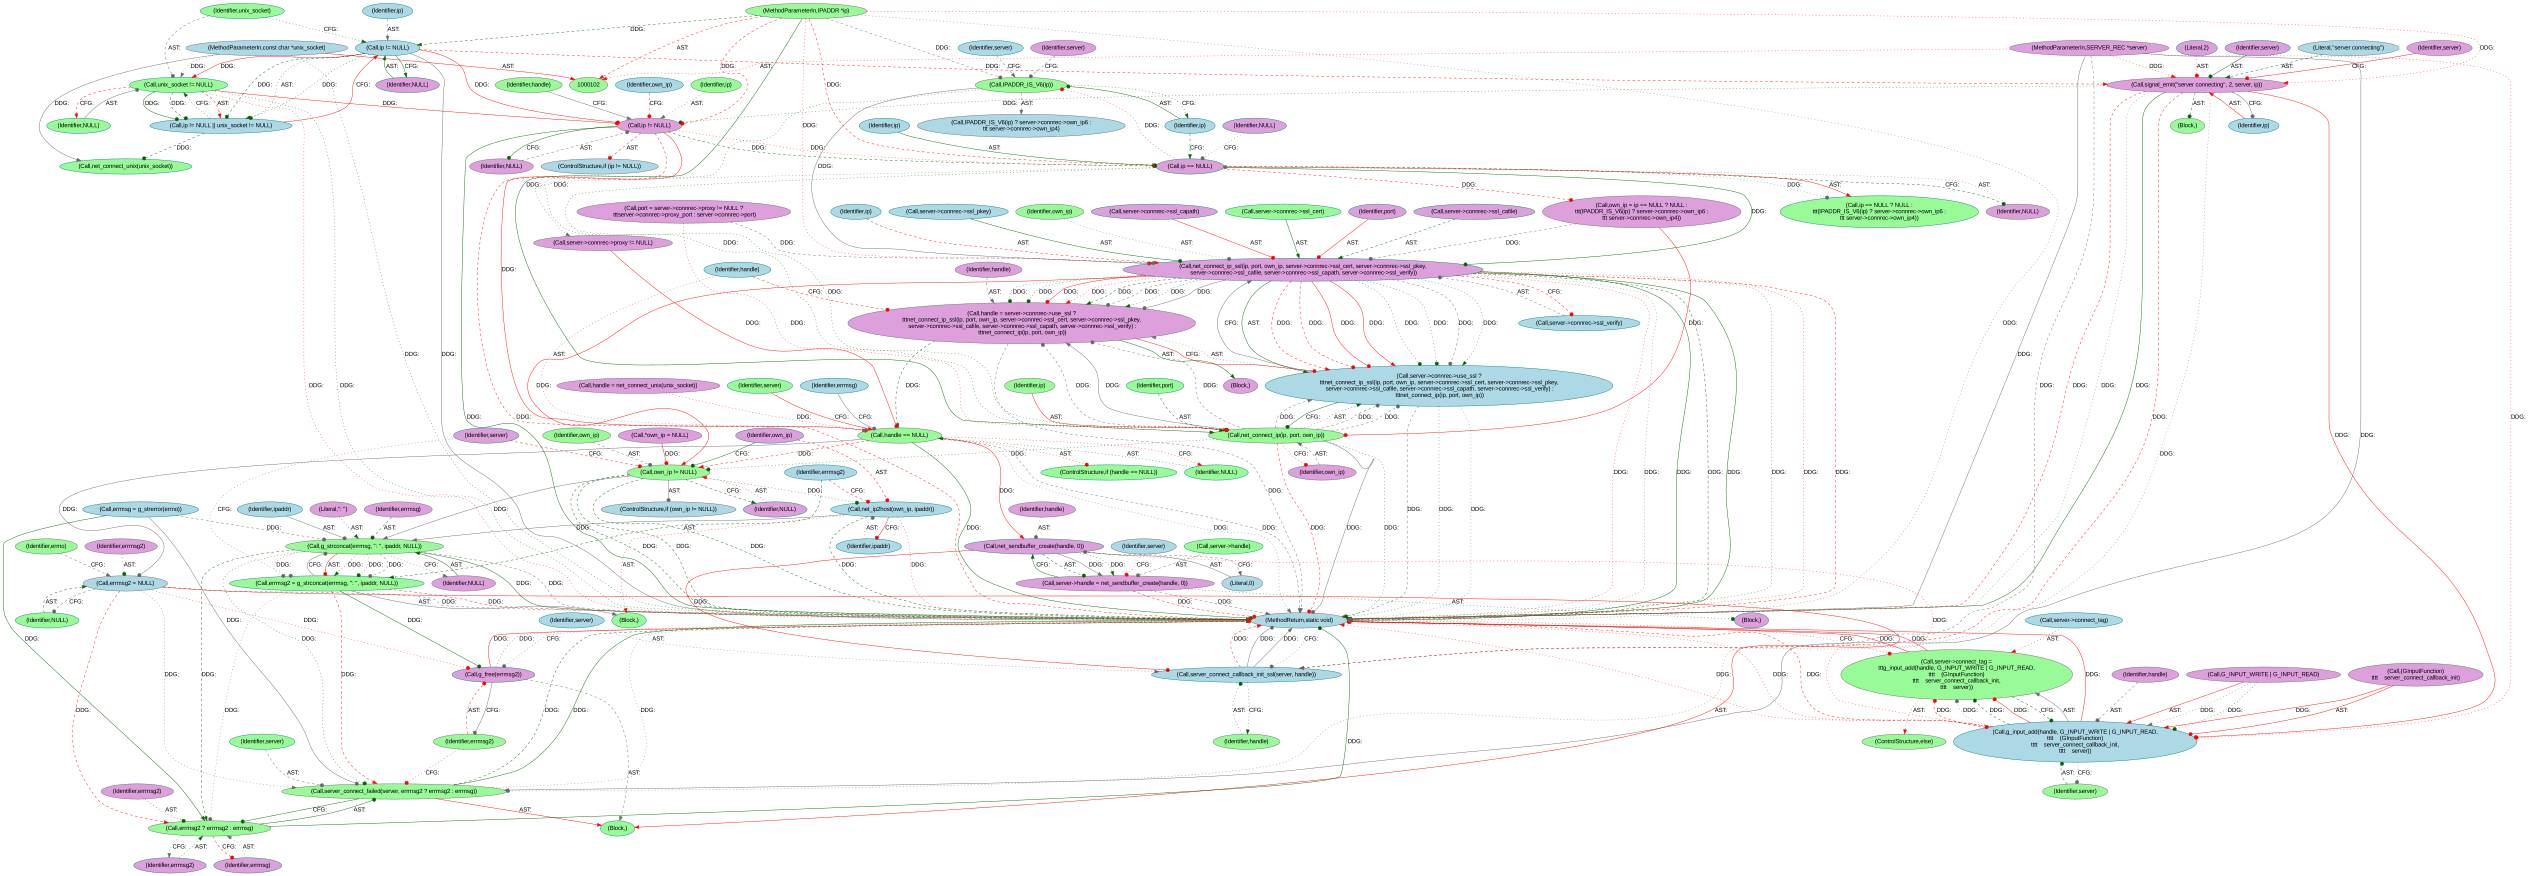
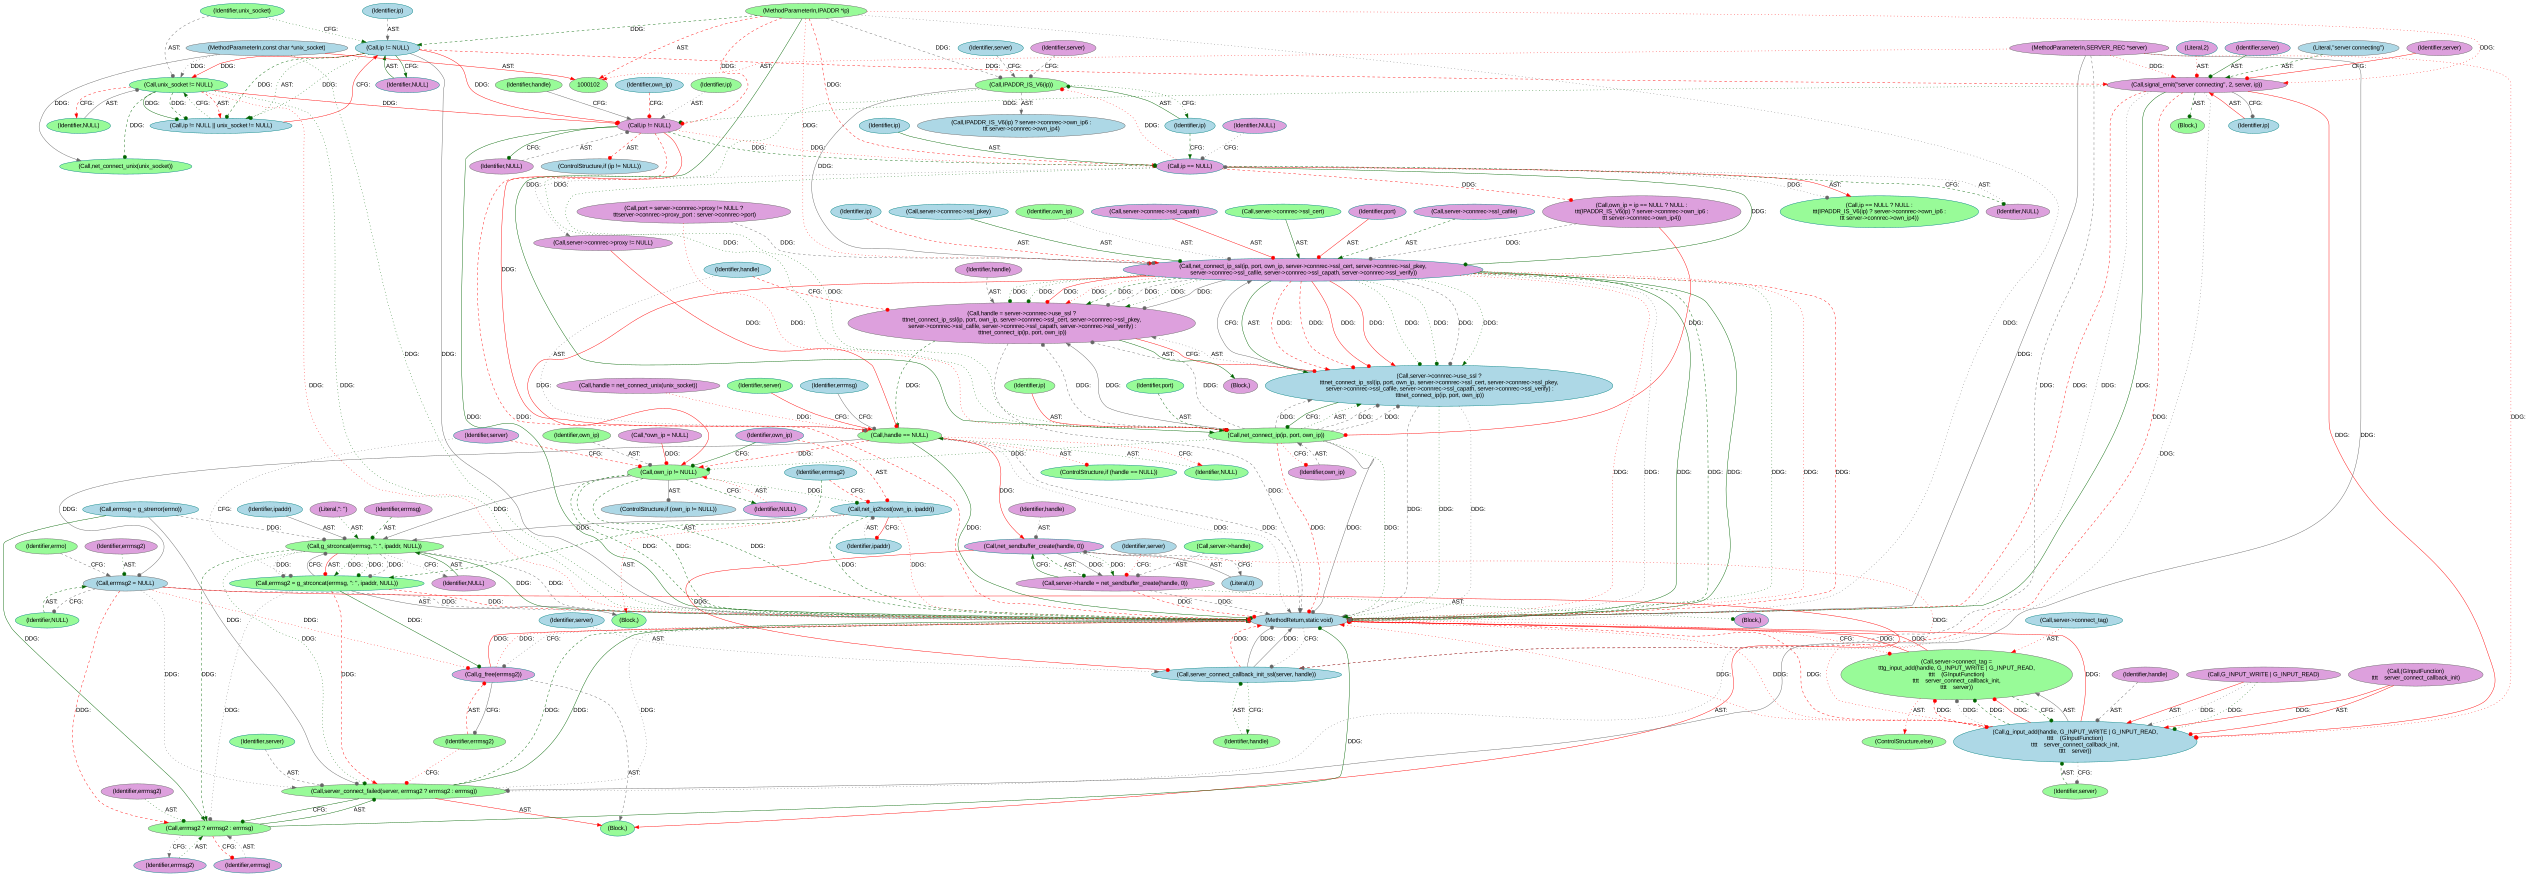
(175, 145) -> (129, 117)
(1579, 323) -> none
